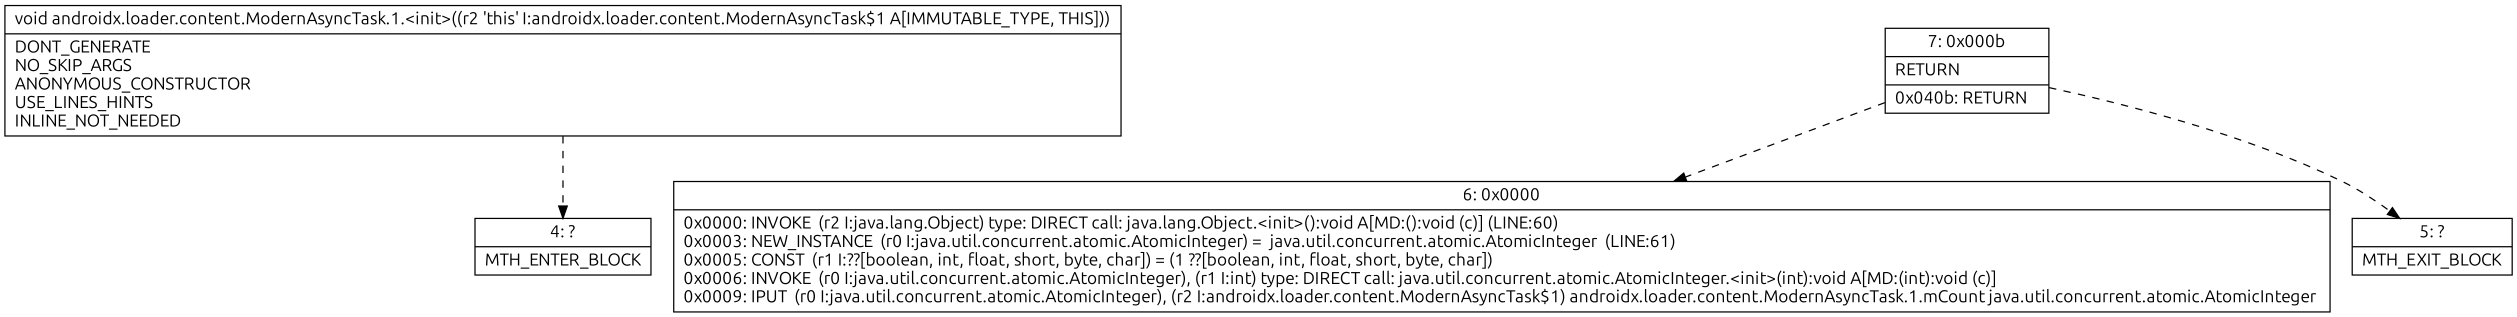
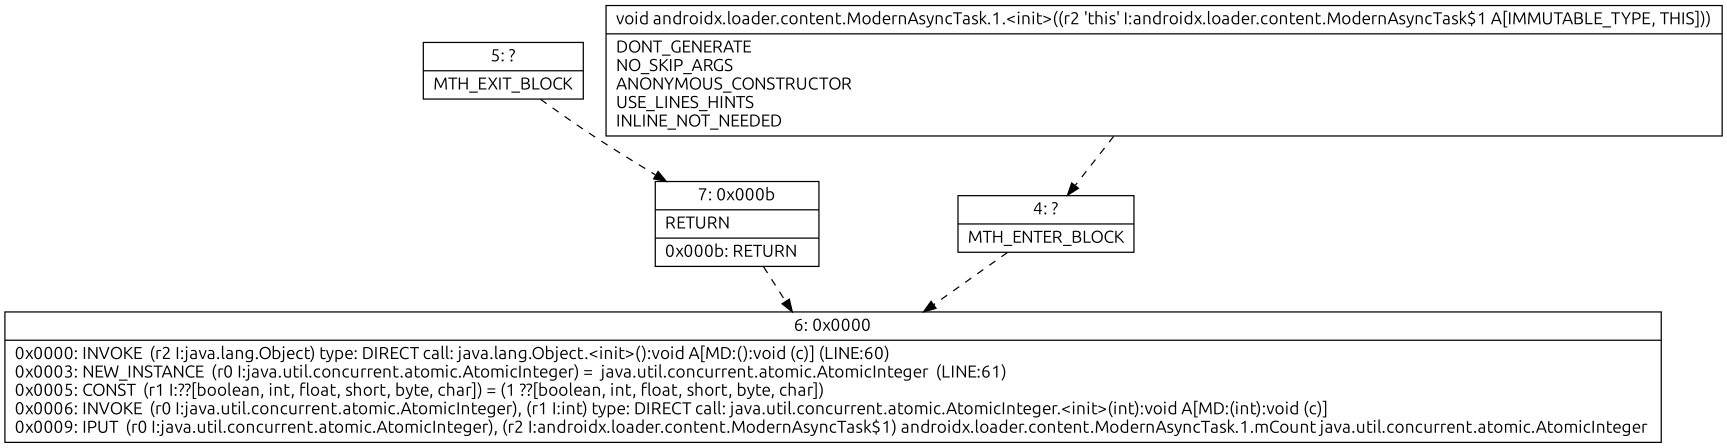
(1967, 98) -> (737, 252)
(2225, 135) -> (597, 138)
none -> (971, 279)
